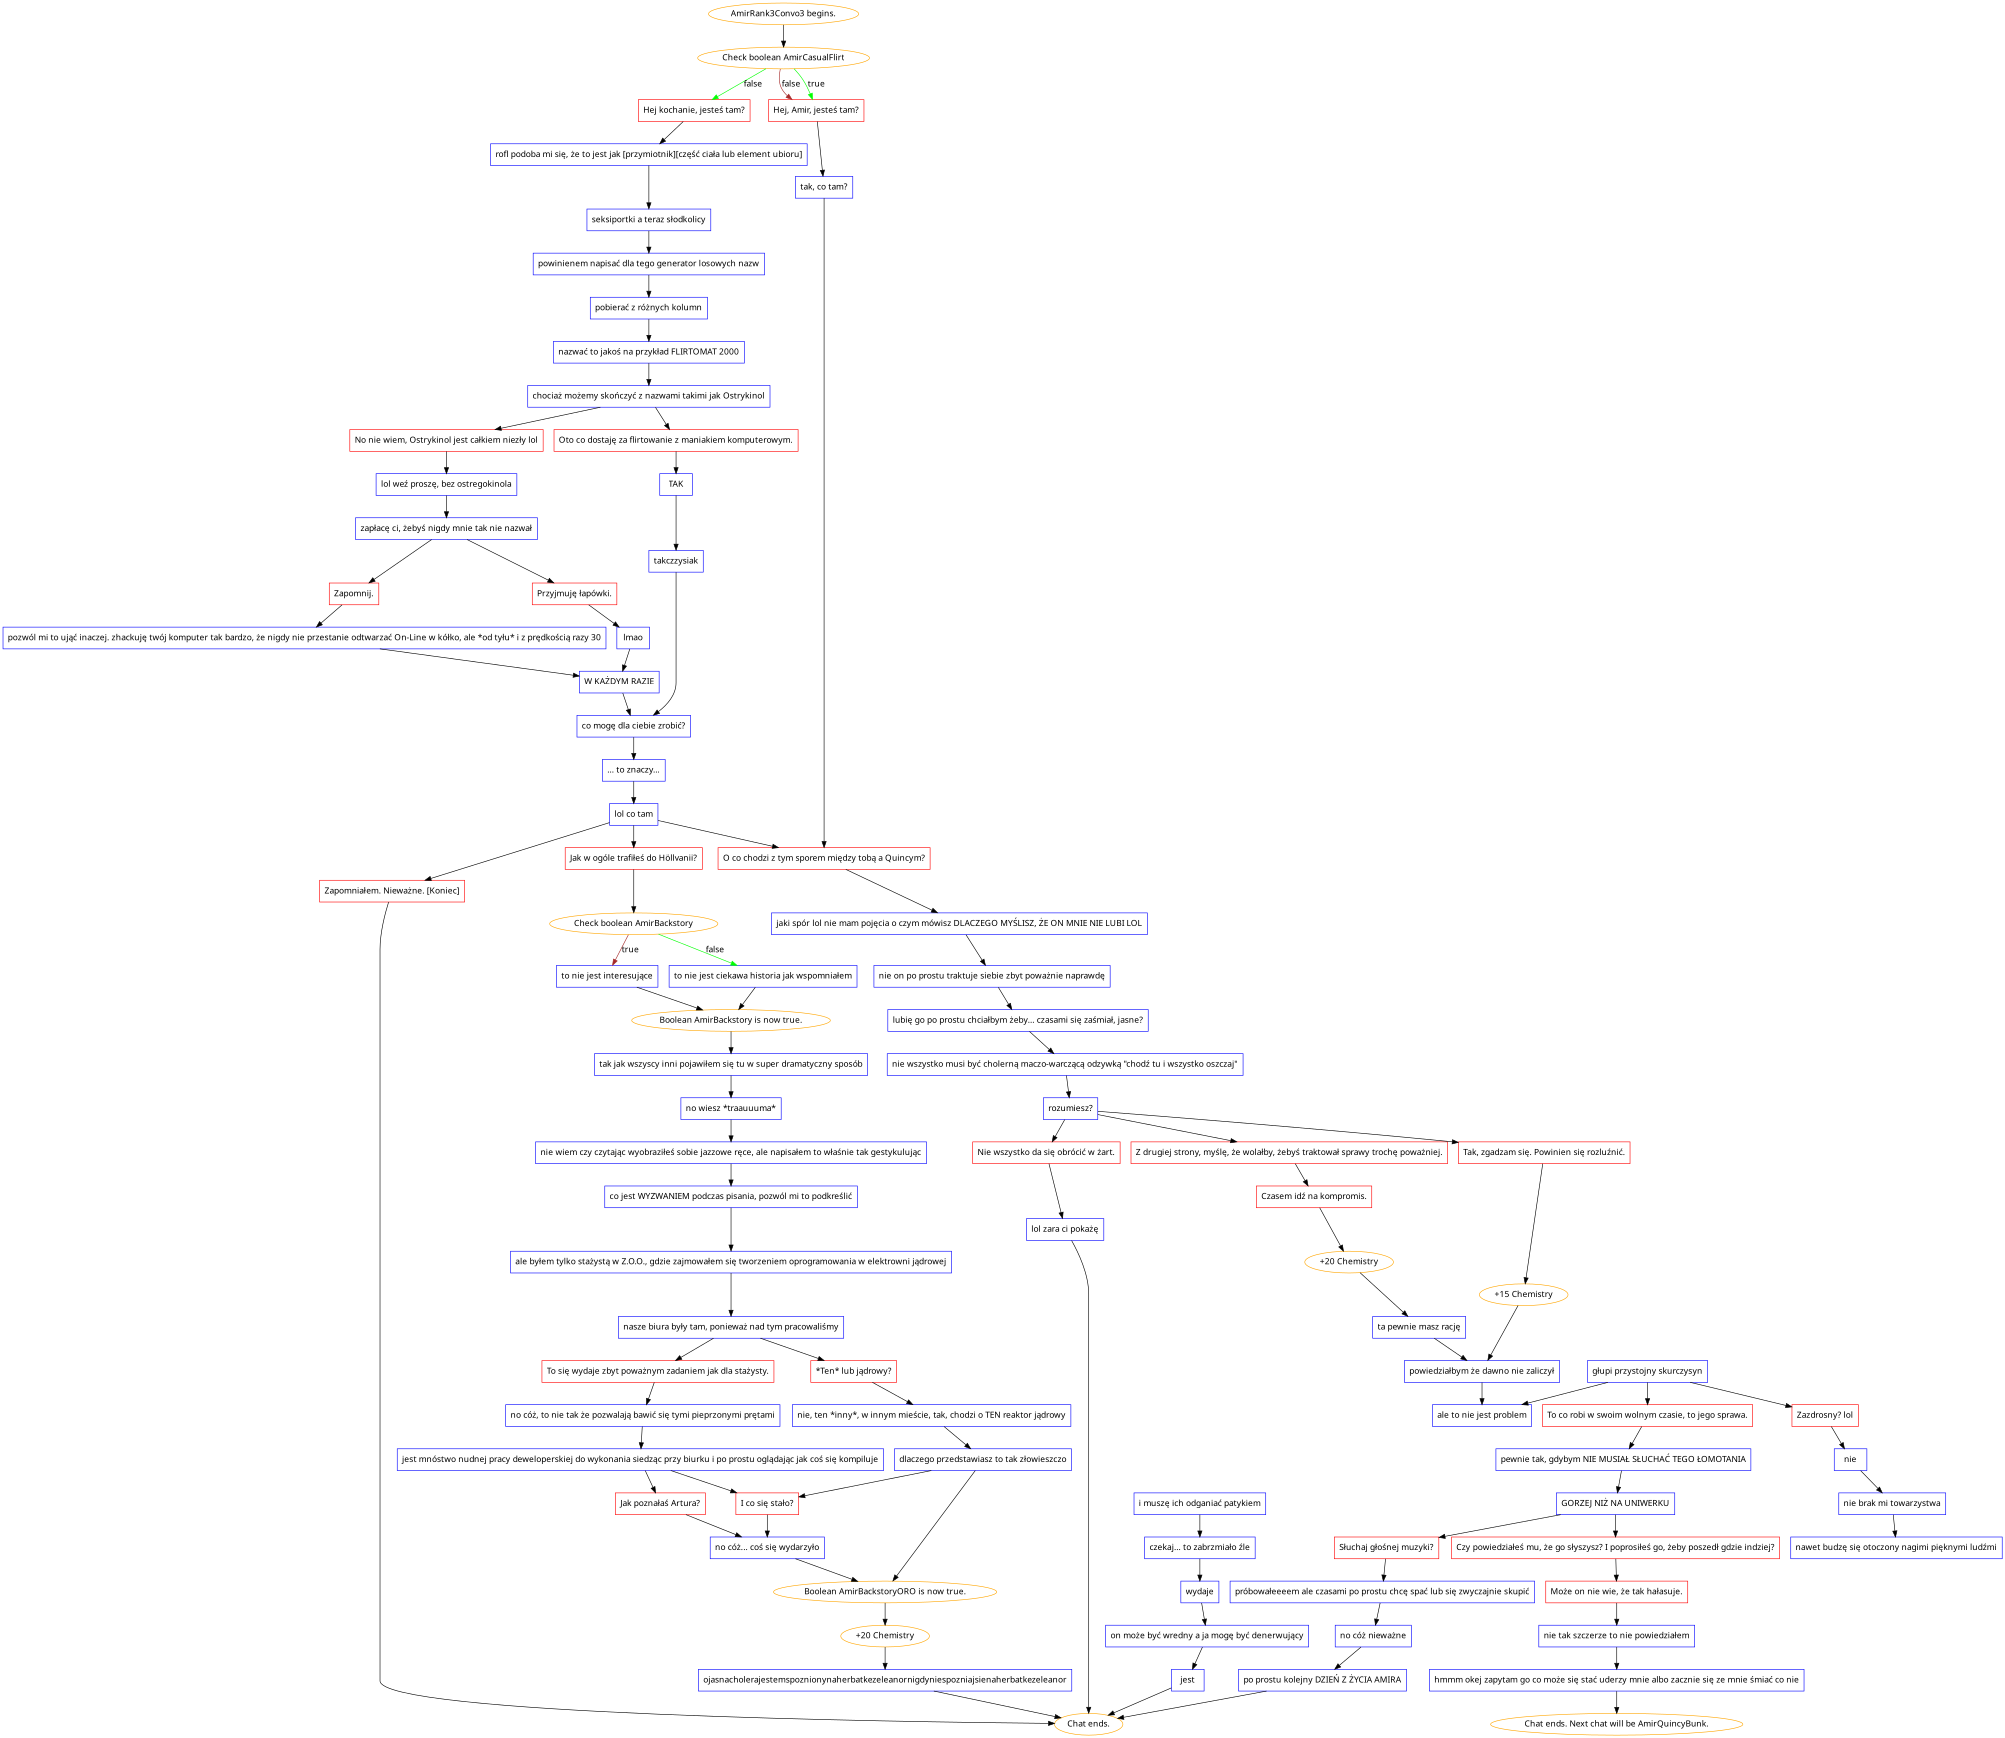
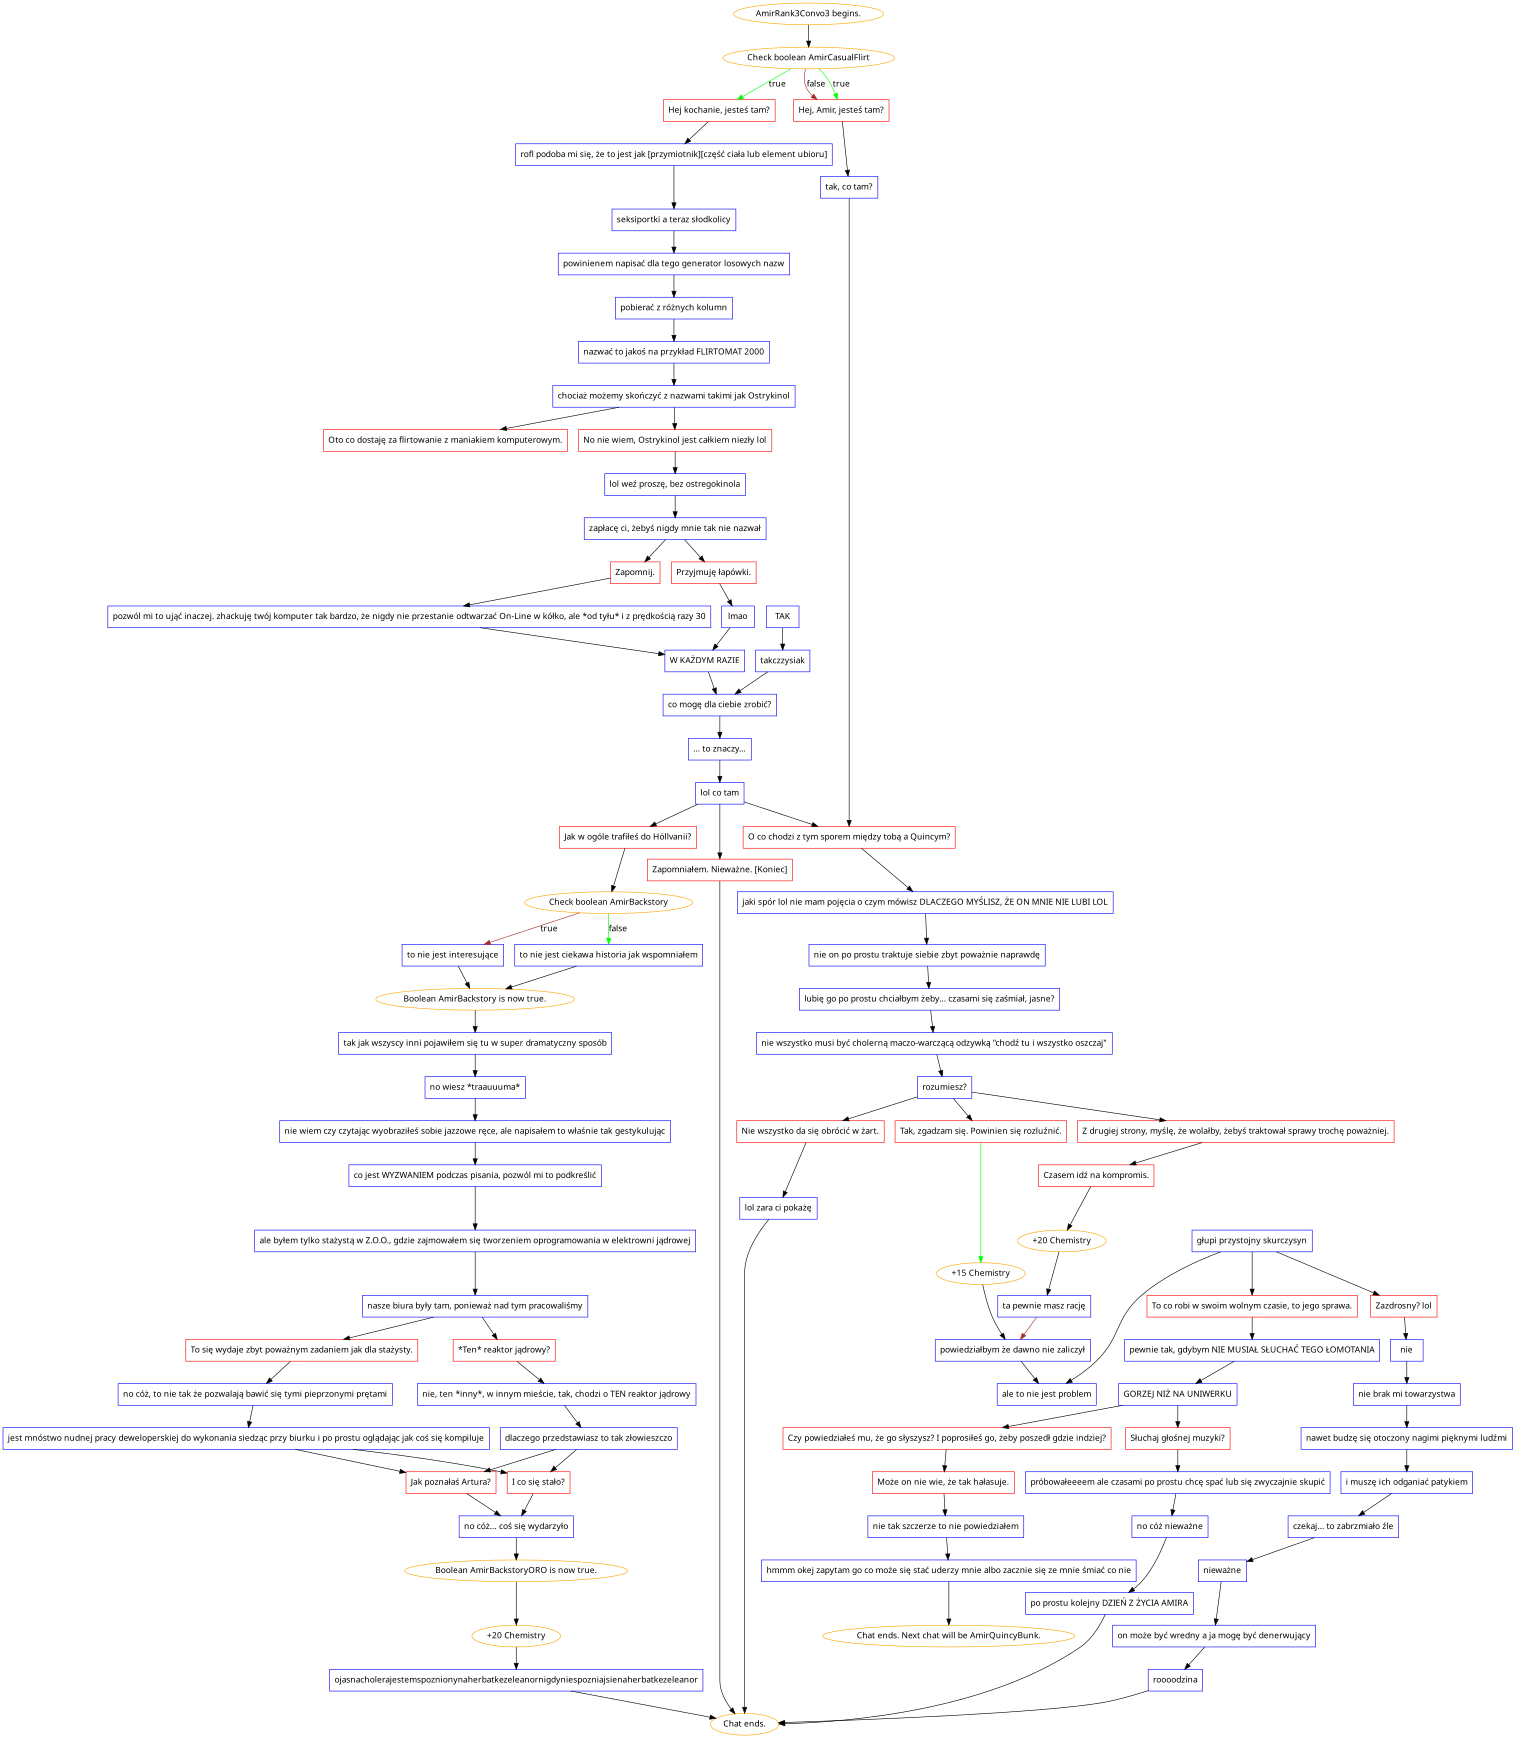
(753, 84) -> (778, 84)
(676, 459) -> none
(1534, 1221) -> (981, 1200)
(1448, 1348) -> (1030, 1326)
(854, 1371) -> (504, 1350)
none -> (1407, 1458)
(936, 1523) -> (523, 1460)
(1200, 1592) -> (1223, 1571)
(1188, 1680) -> (1175, 1680)
